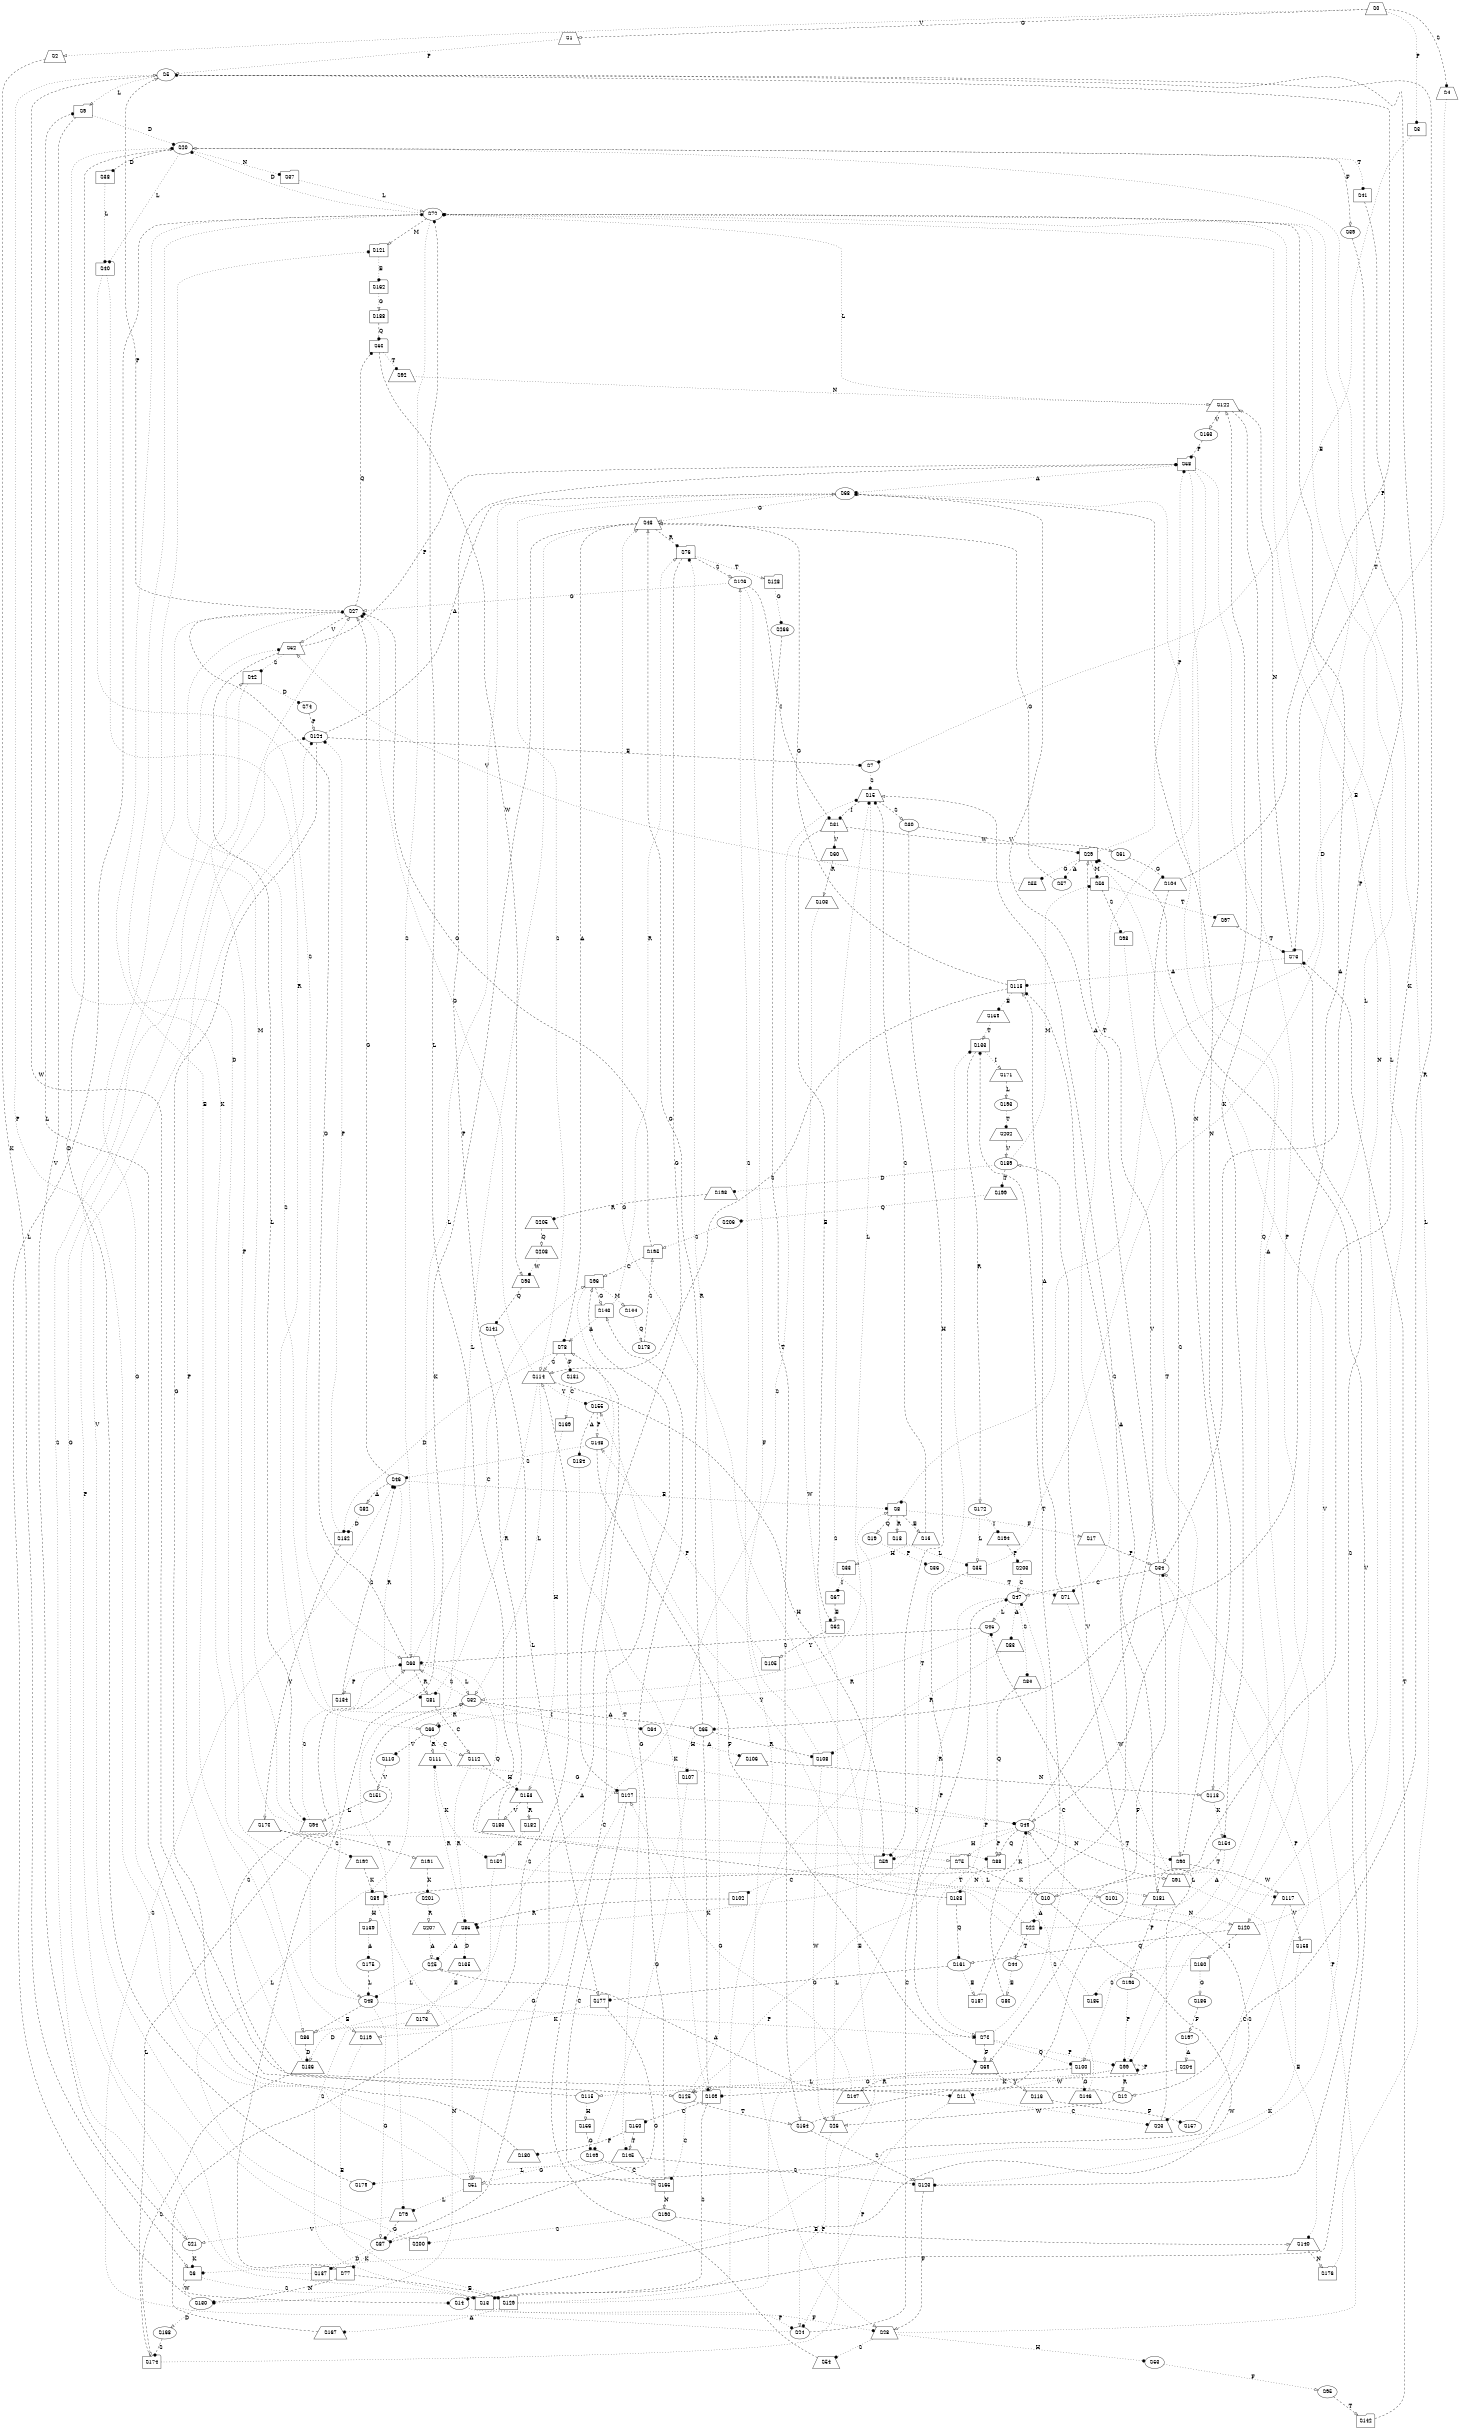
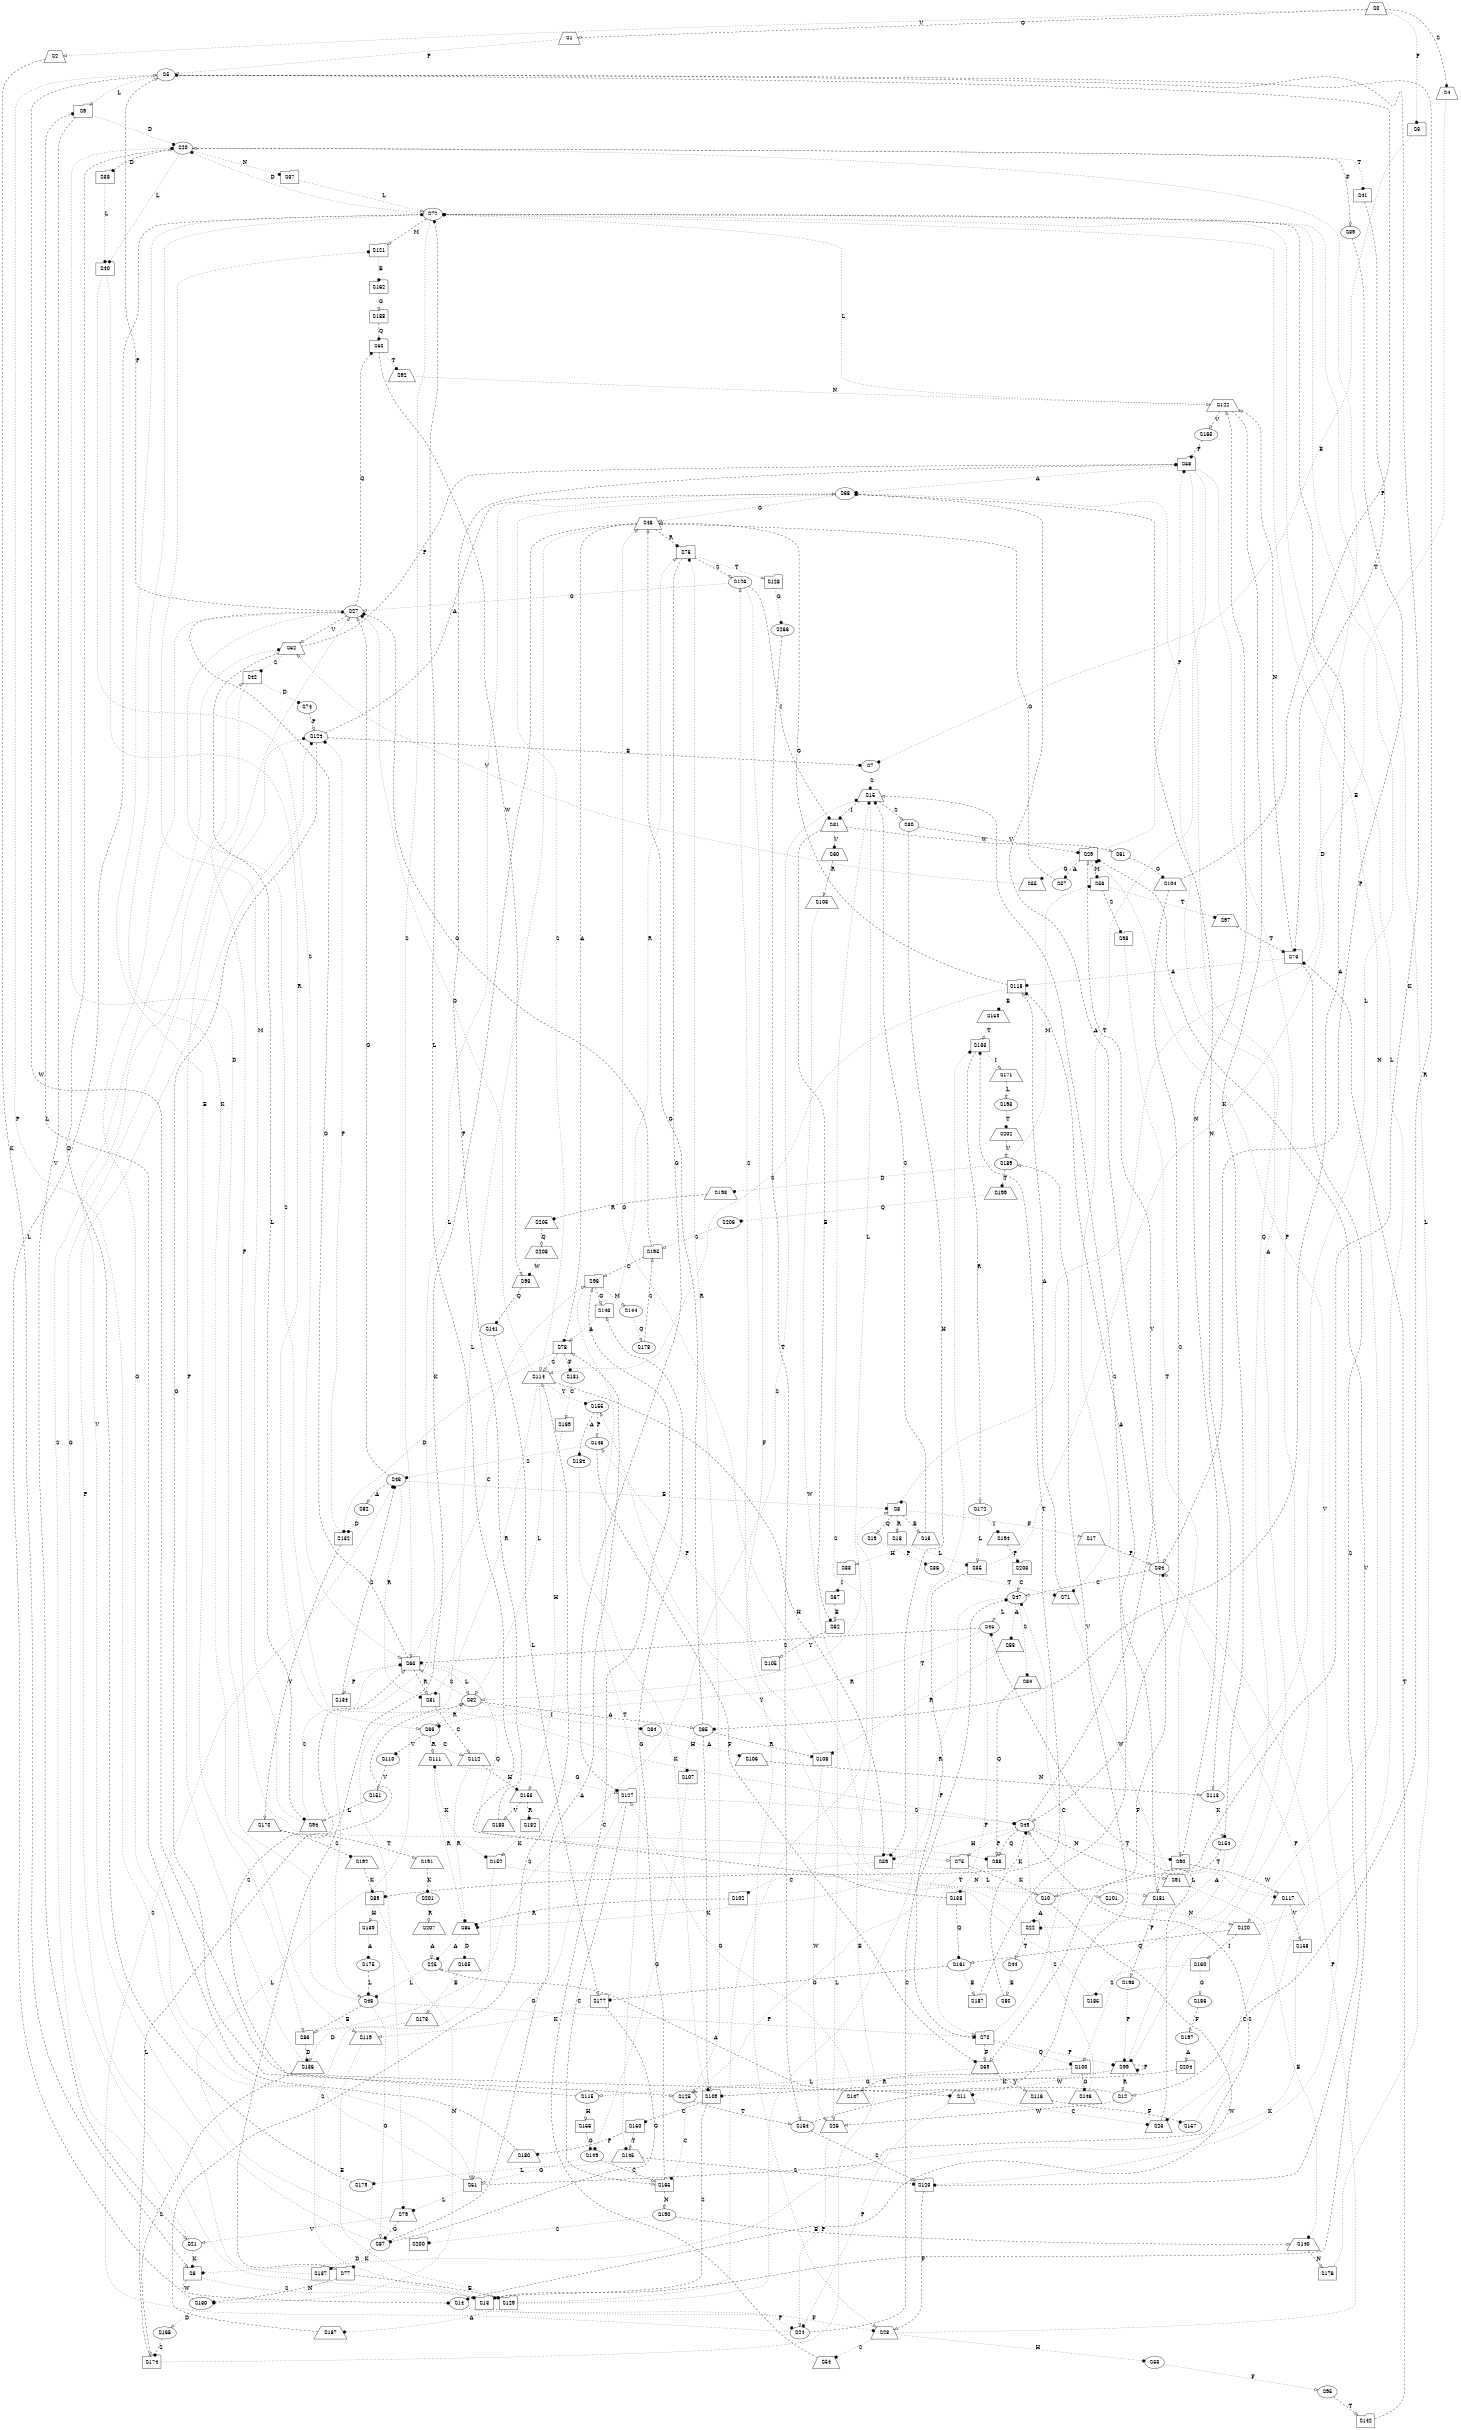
(767, 1179) -> (767, 1179)
(528, 1809) -> (528, 1809)
